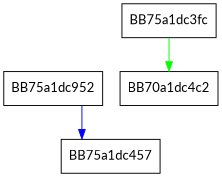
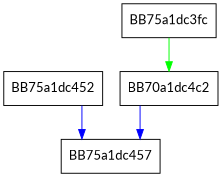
(53, 89) -> (53, 89)
none -> (140, 118)
